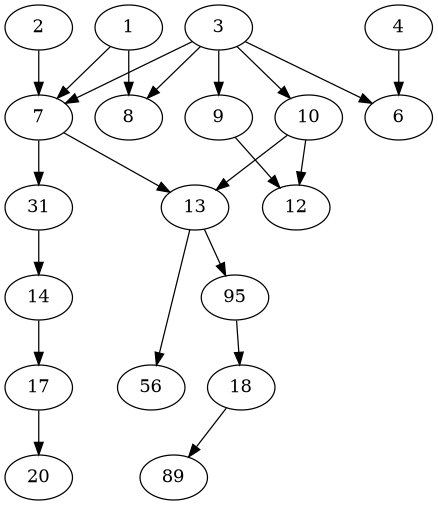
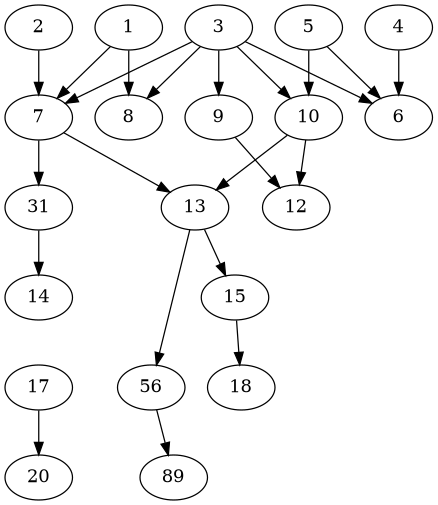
none -> (309, 28)
(235, 298) -> (235, 298)
(39, 336) -> none
(211, 427) -> (161, 426)
